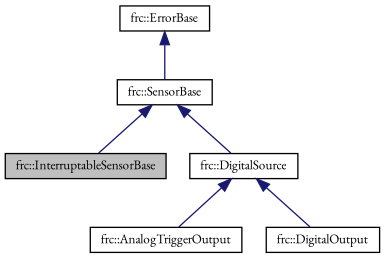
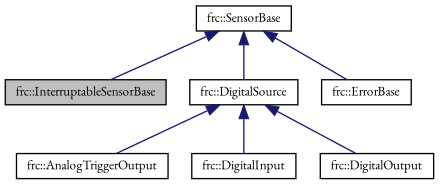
(165, 62) -> (311, 59)
none -> (244, 166)
